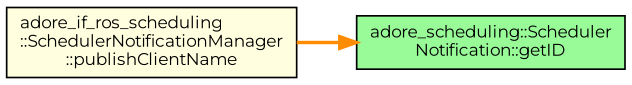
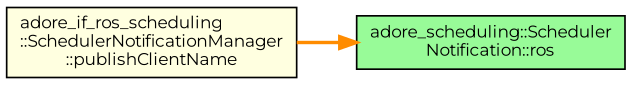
(491, 42) -> (491, 42)
